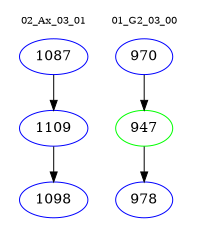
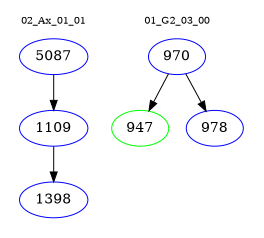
(54, 21) -> (54, 21)
(54, 57) -> (54, 57)
(144, 159) -> (193, 88)
(54, 200) -> (54, 200)
